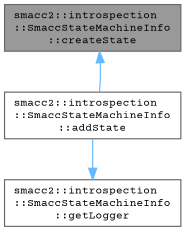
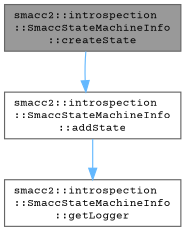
(100, 77) -> (85, 66)
